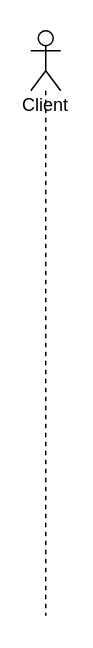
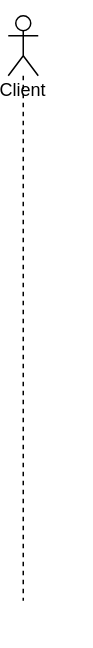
(46, 323) -> (23, 308)
